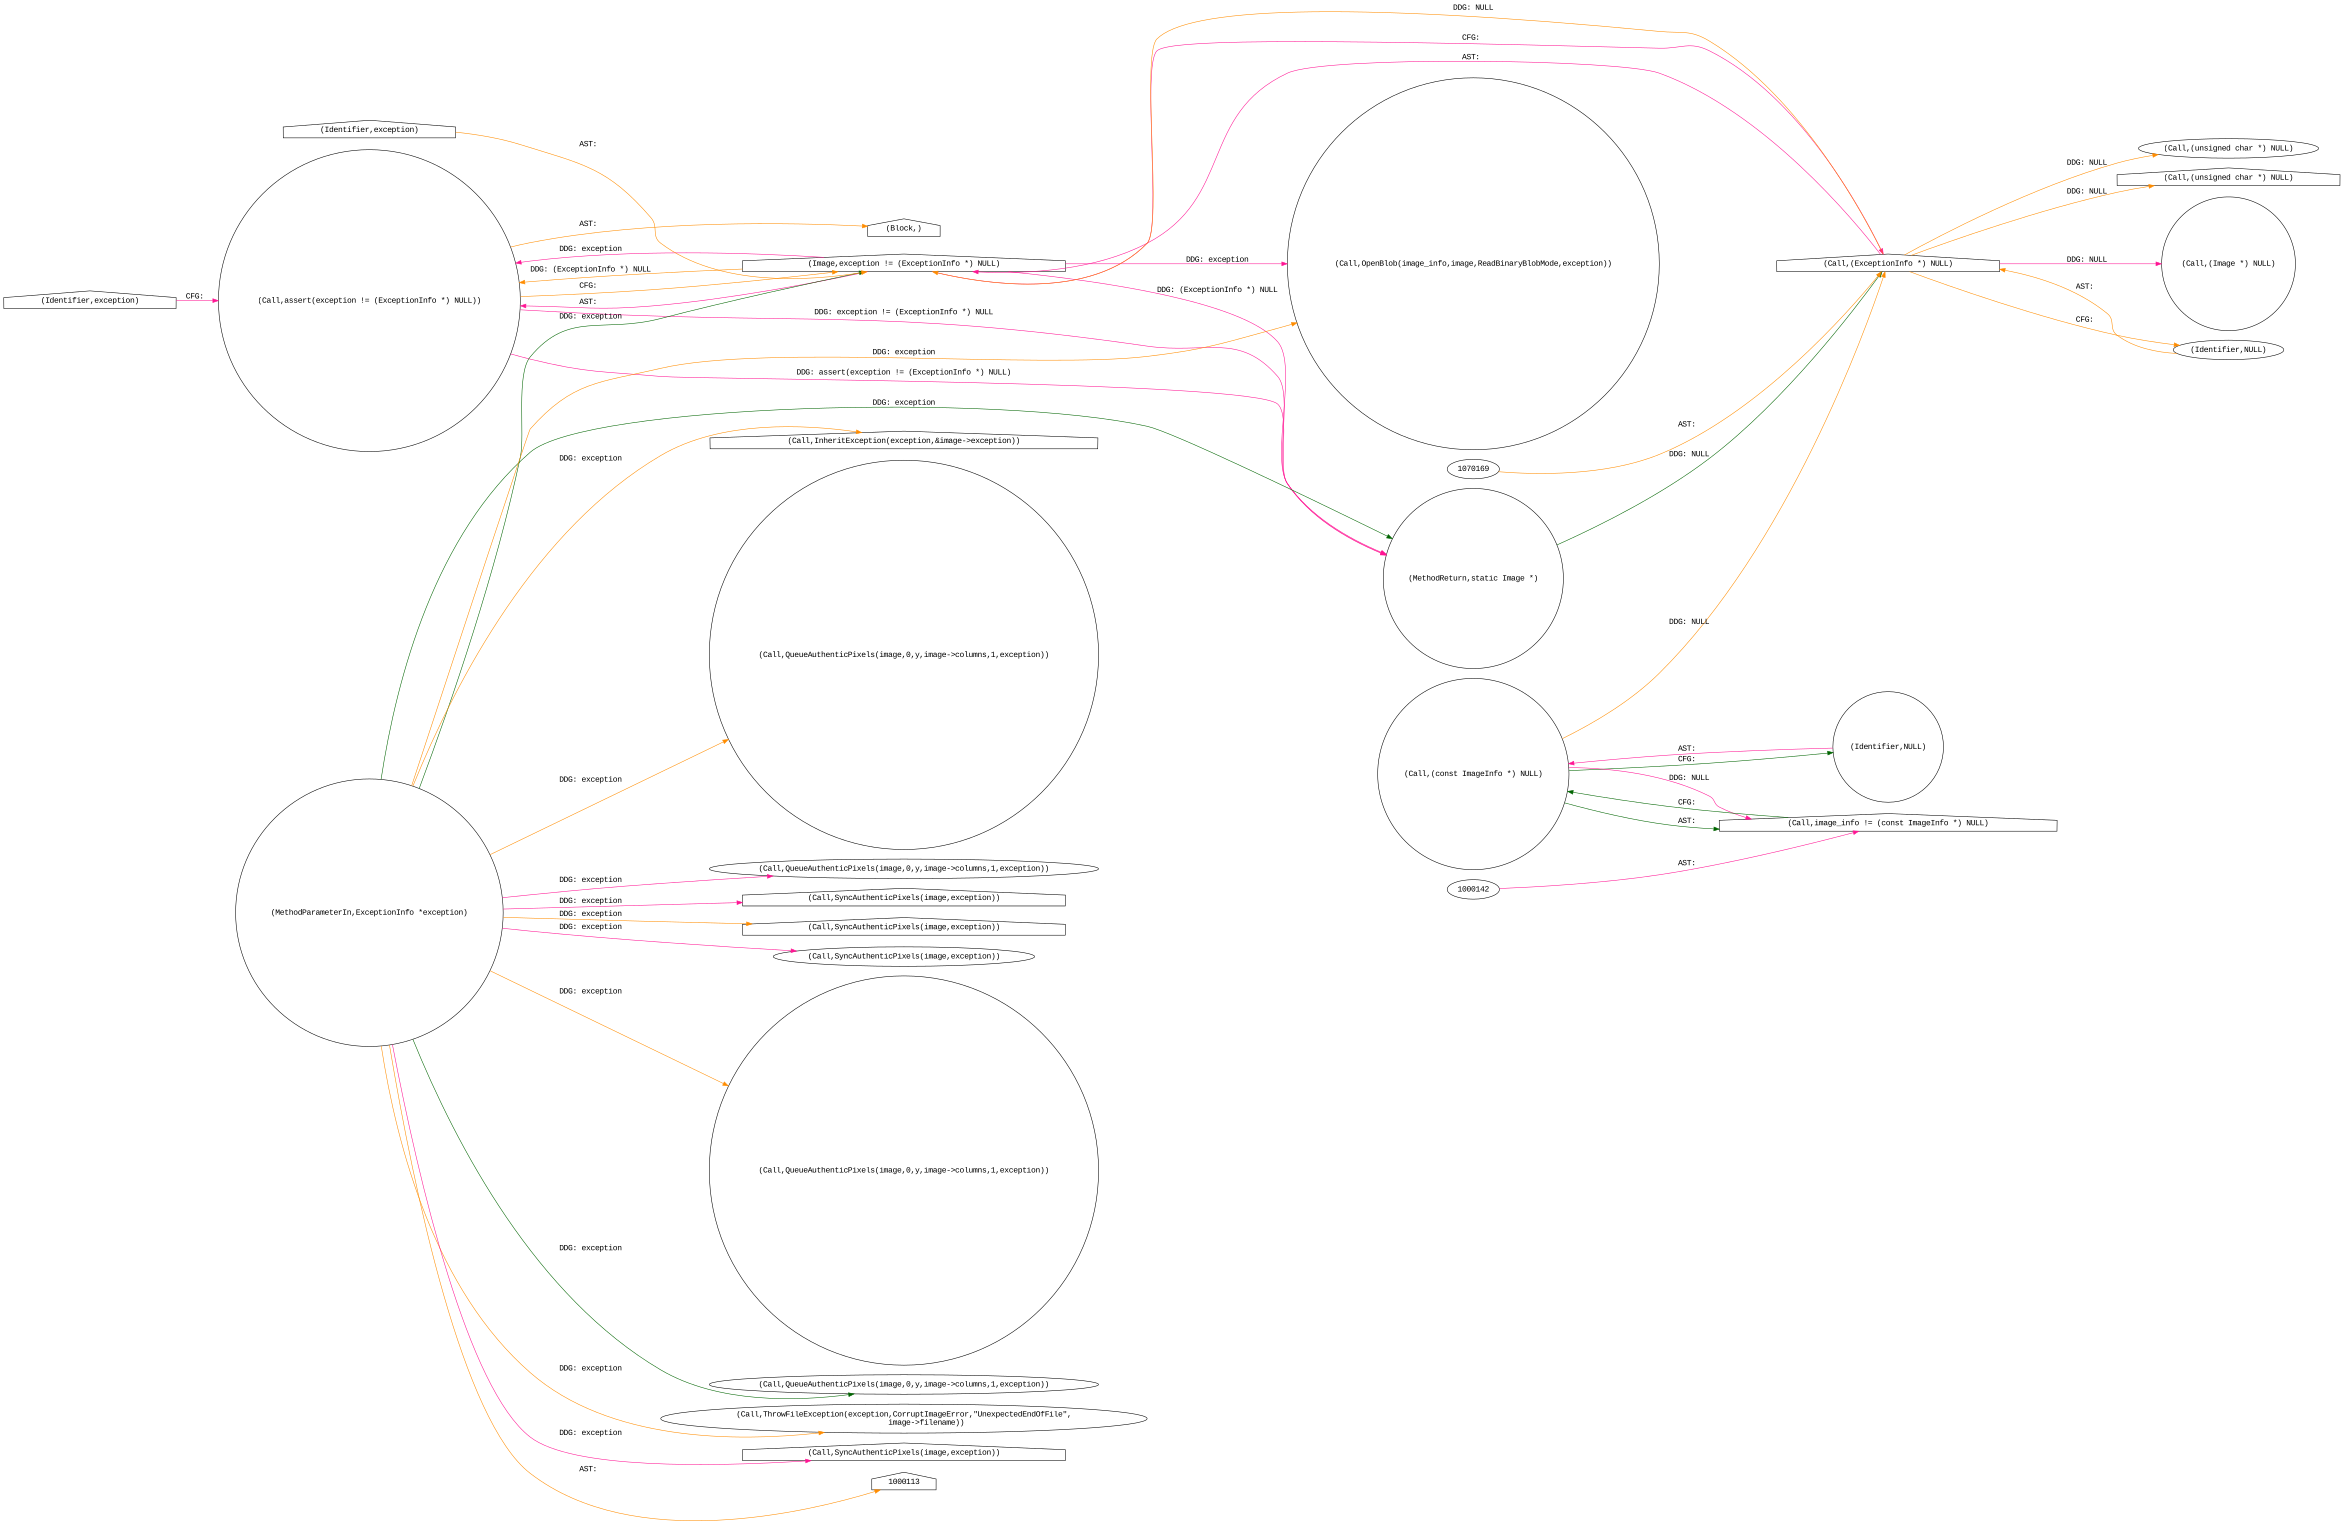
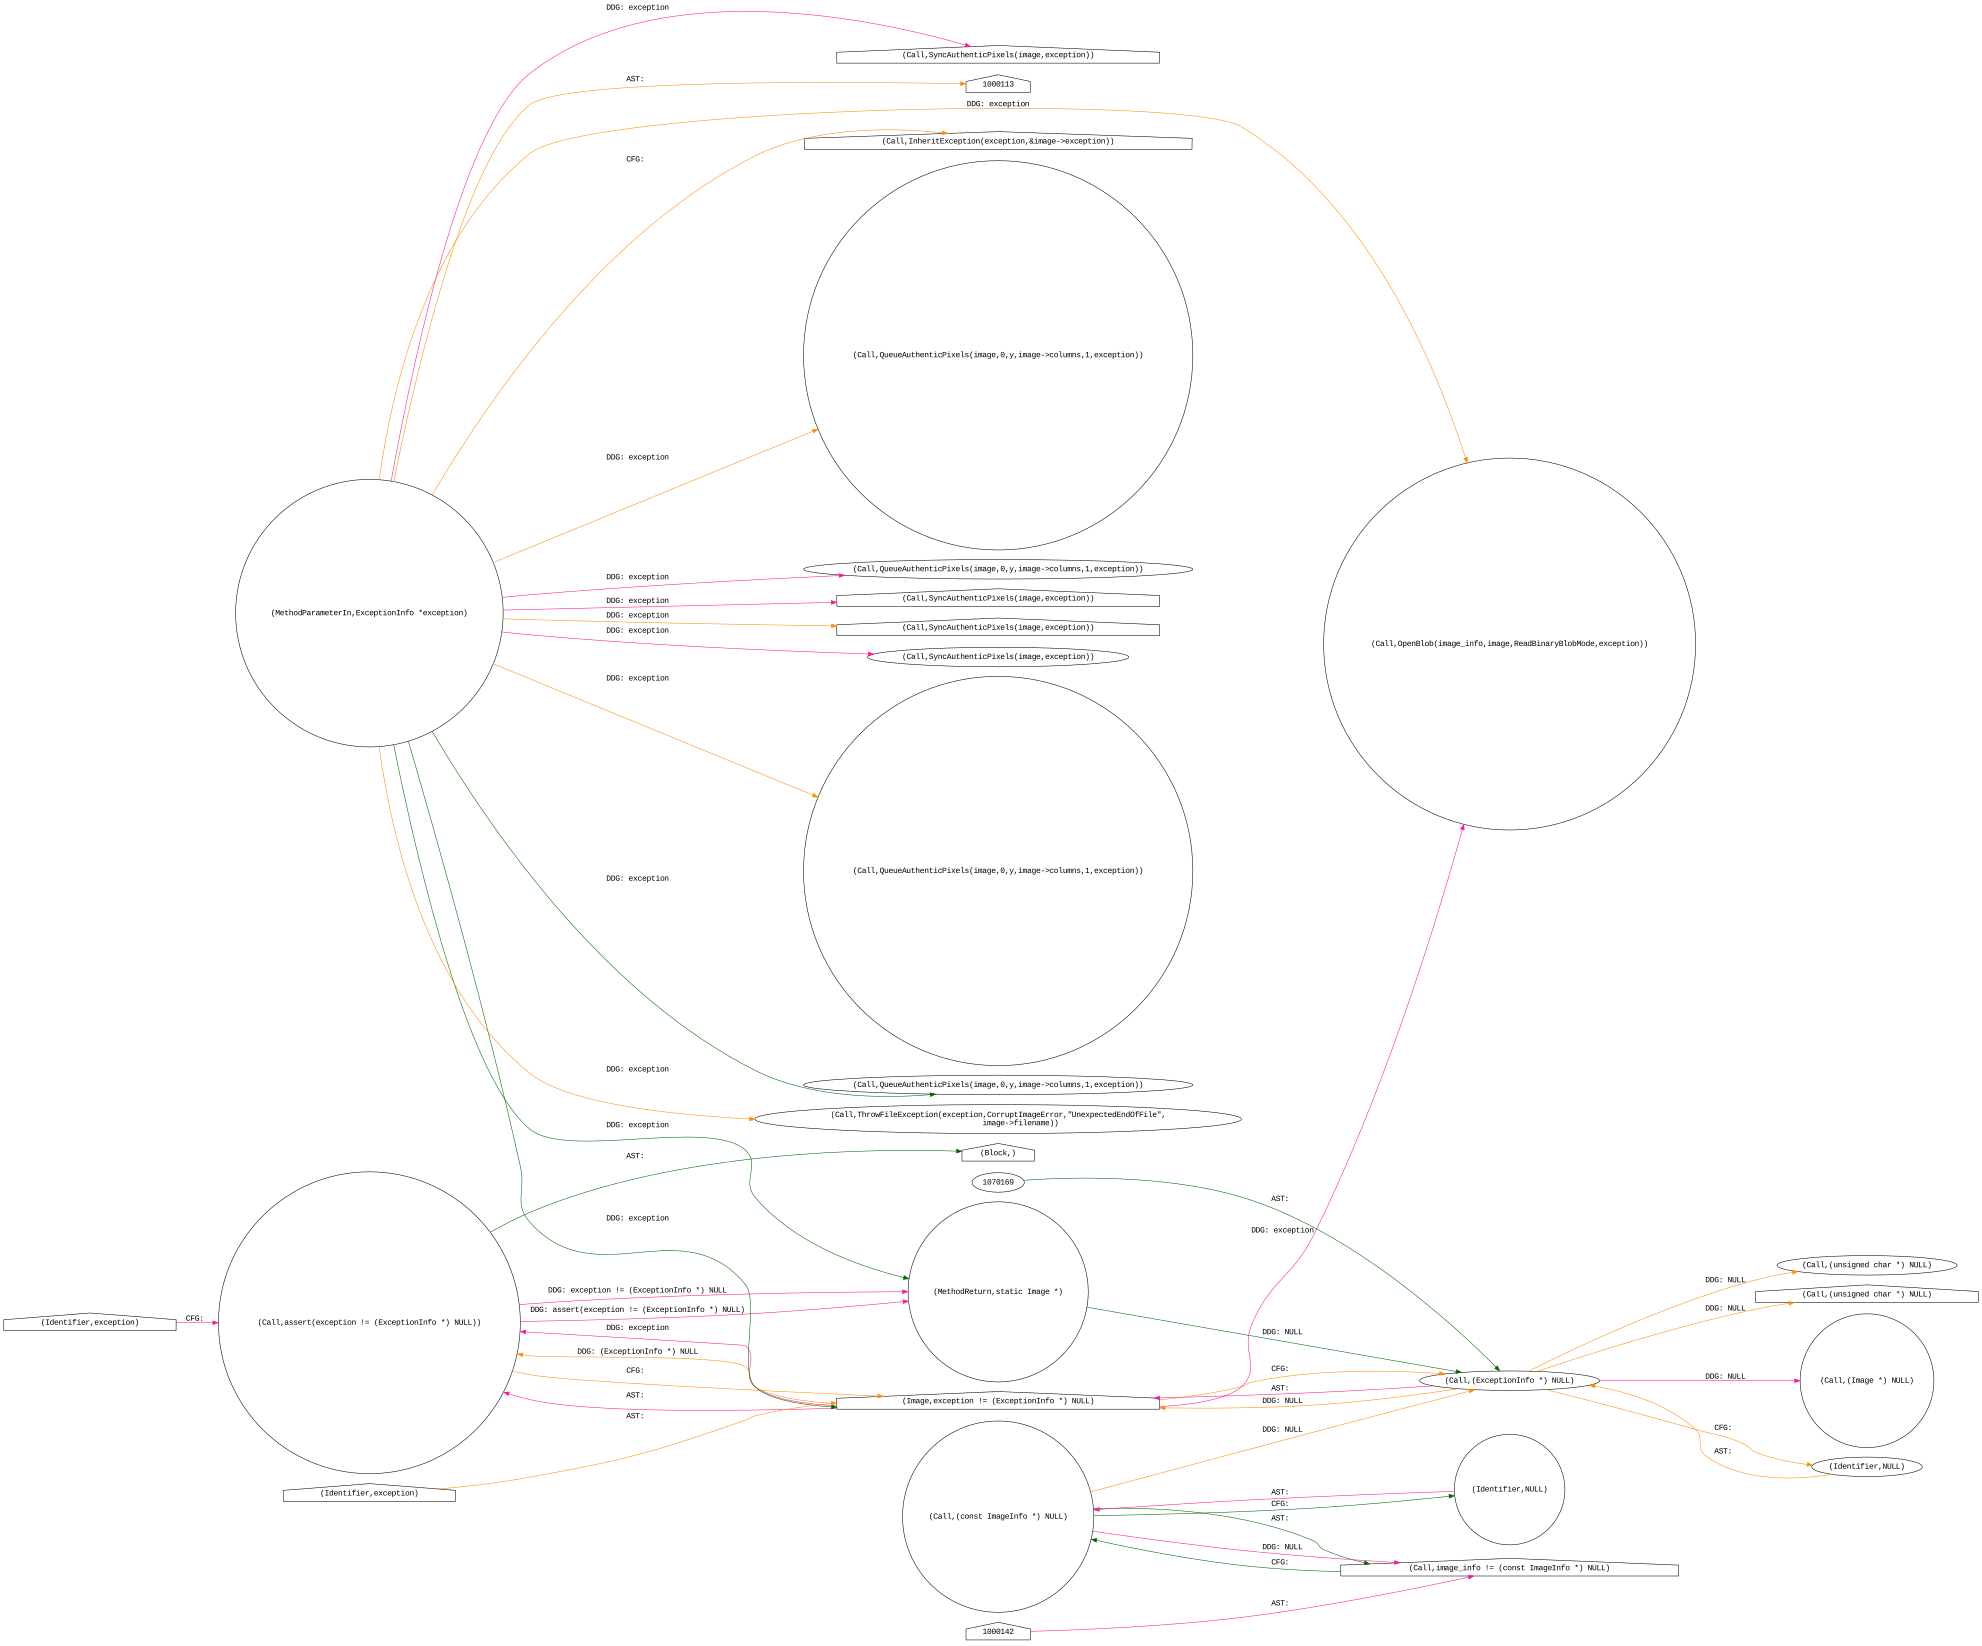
(1357, 42) -> (1298, 1375)
(686, 226) -> (718, 1164)
(1888, 264) -> (1510, 1381)
(1270, 336) -> none
(1713, 426) -> (1283, 1213)
(591, 459) -> (638, 160)
(1473, 889) -> (998, 1632)
